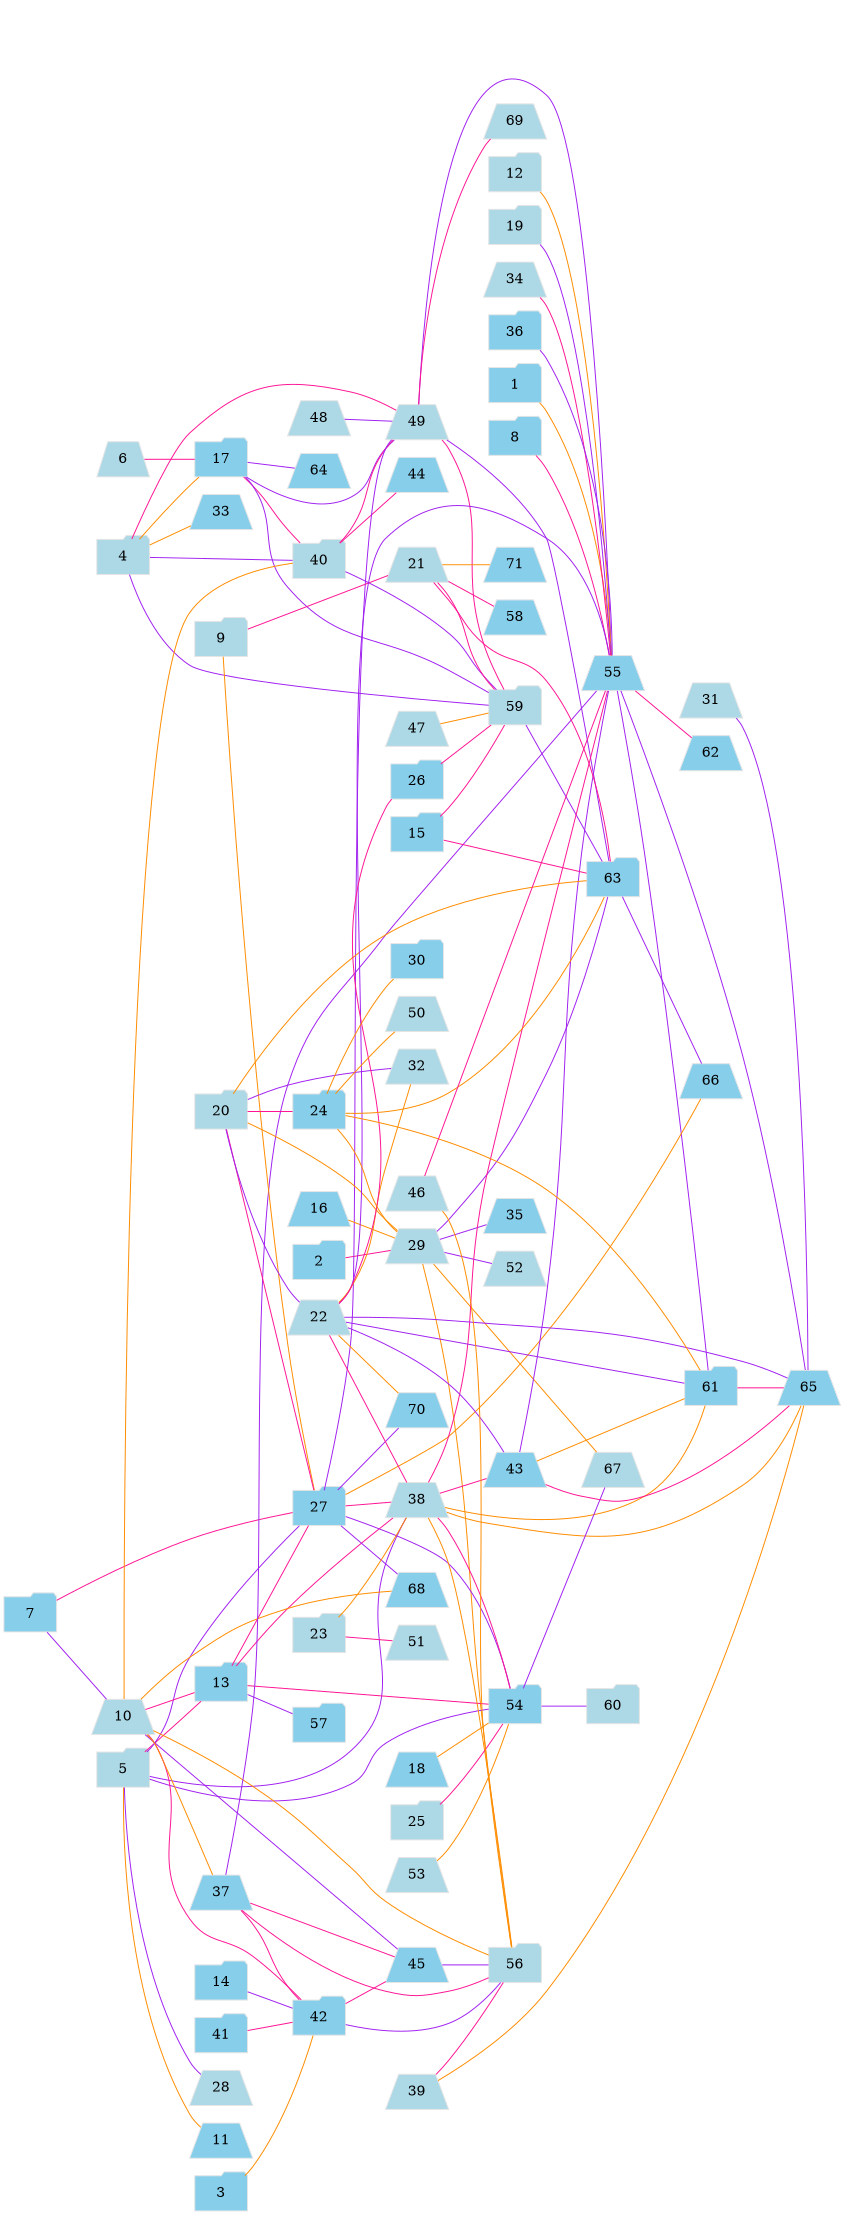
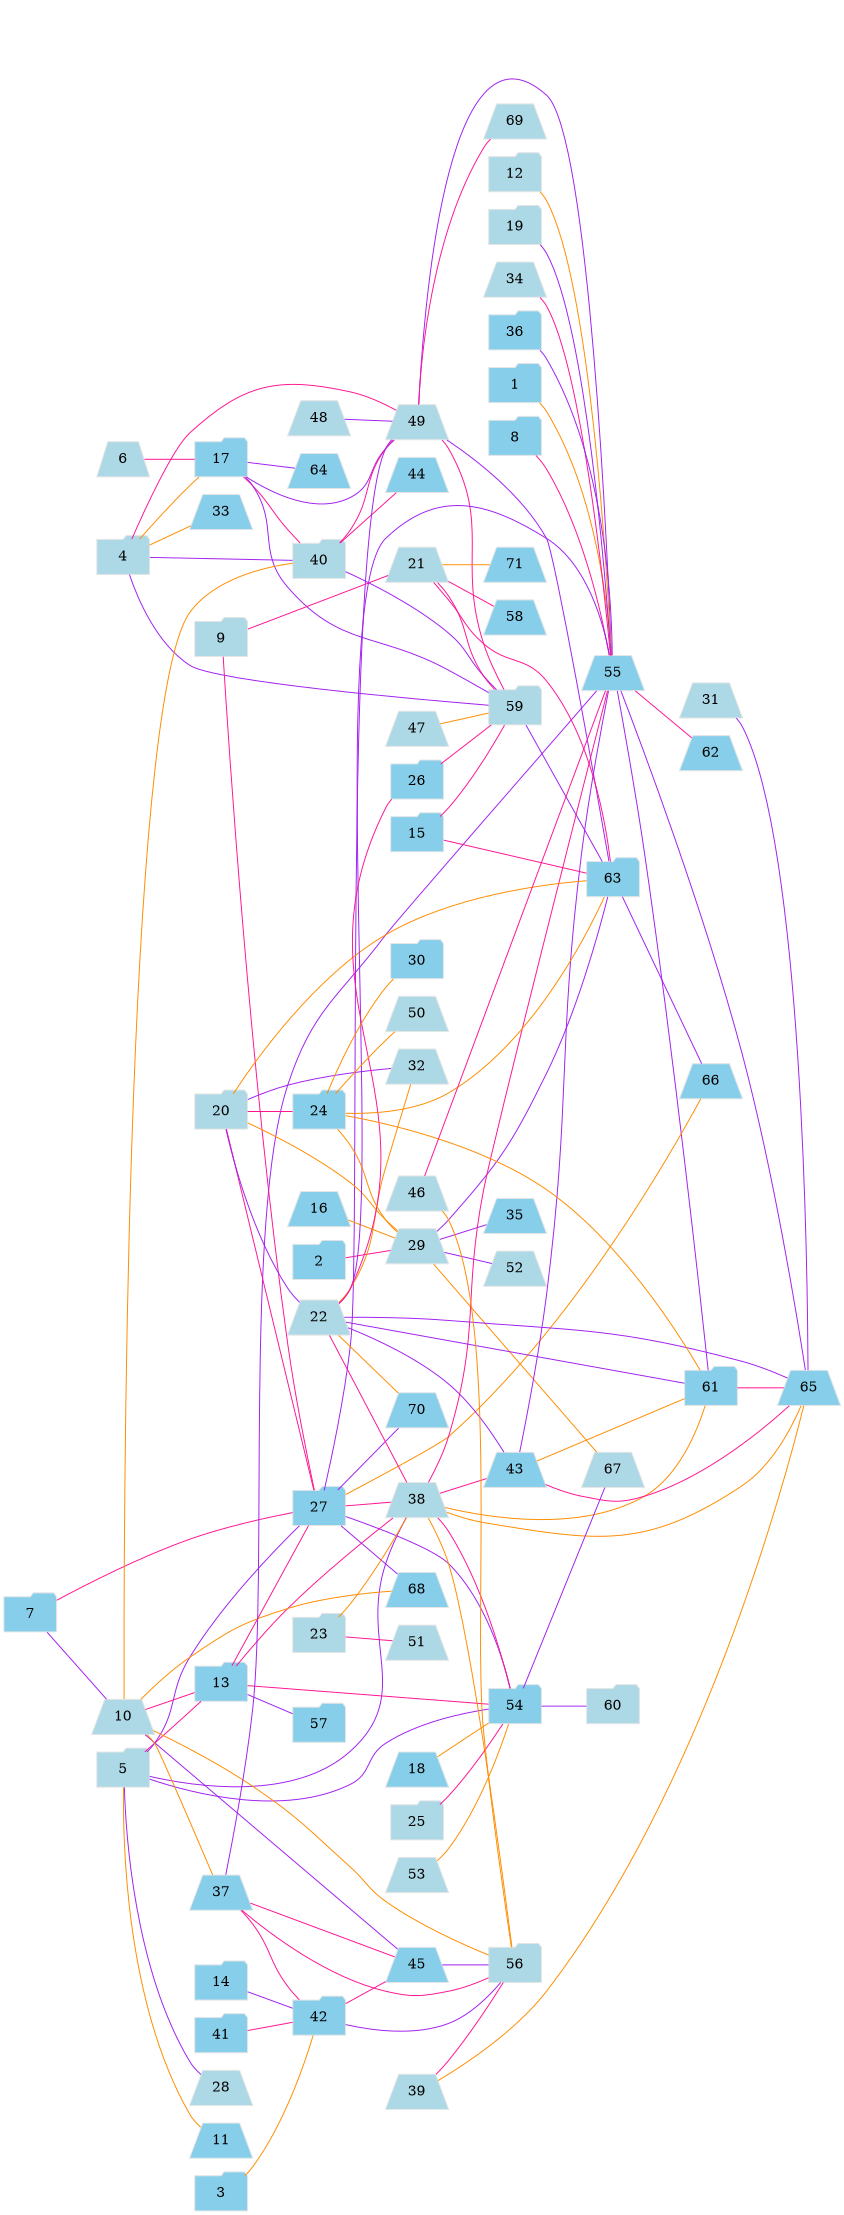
(257, 1075) -> (257, 1075)
(473, 1622) -> none
(177, 1895) -> none
